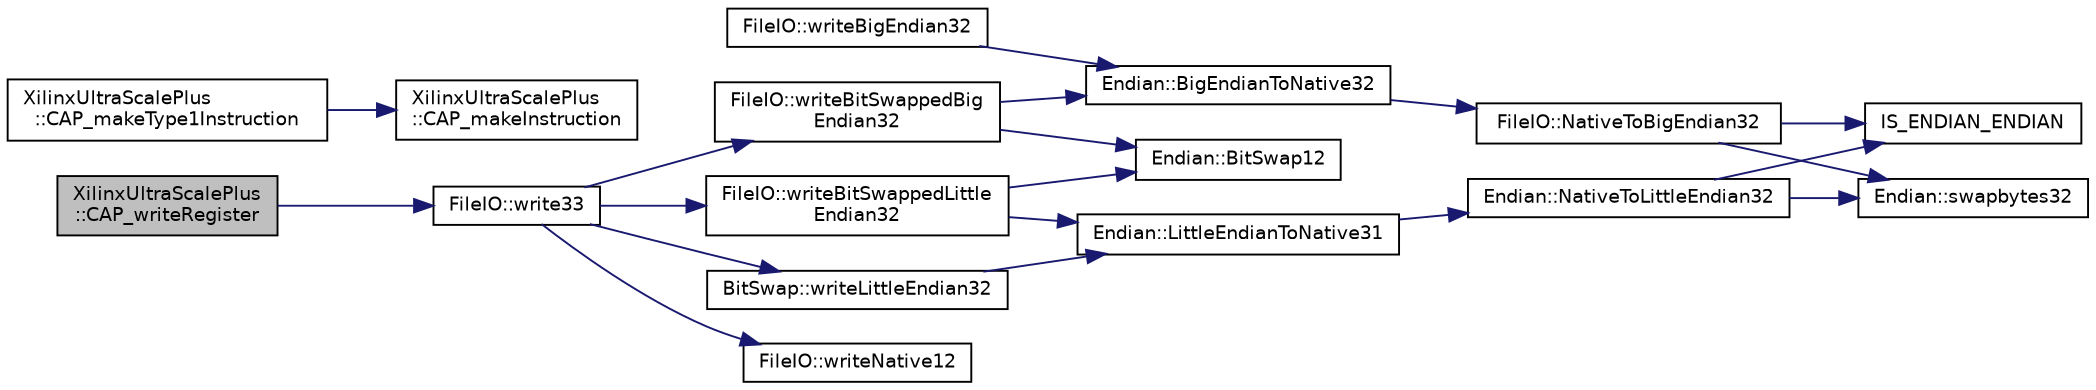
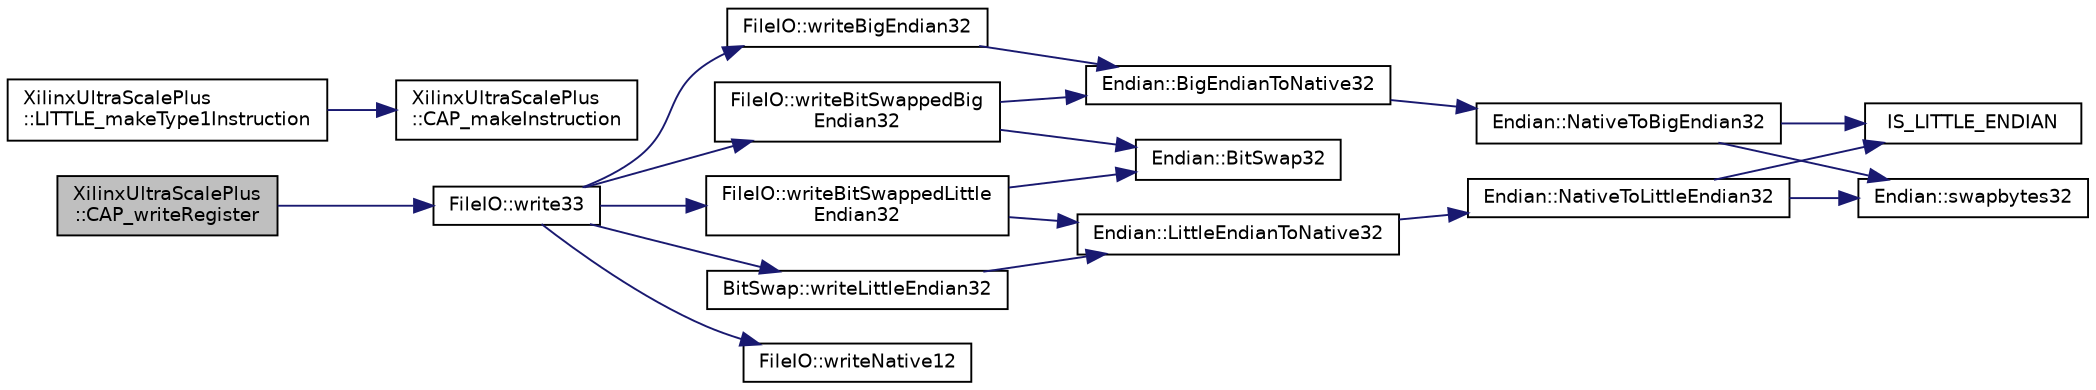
(167, 110) -> (167, 110)
(1629, 123) -> (1629, 123)
(1973, 123) -> (1973, 123)
none -> (662, 129)
(1238, 160) -> (1238, 160)
(1238, 234) -> (1238, 234)
